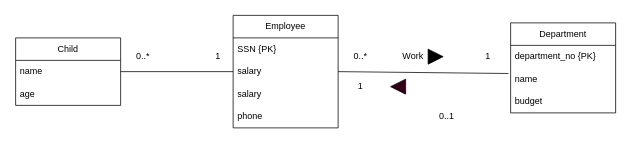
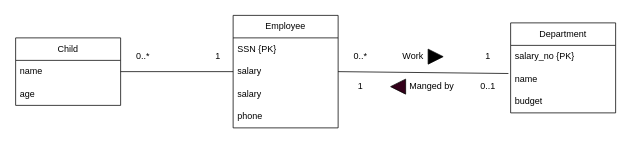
(559, 57) -> (548, 57)
none -> (432, 87)
(447, 117) -> (488, 87)
